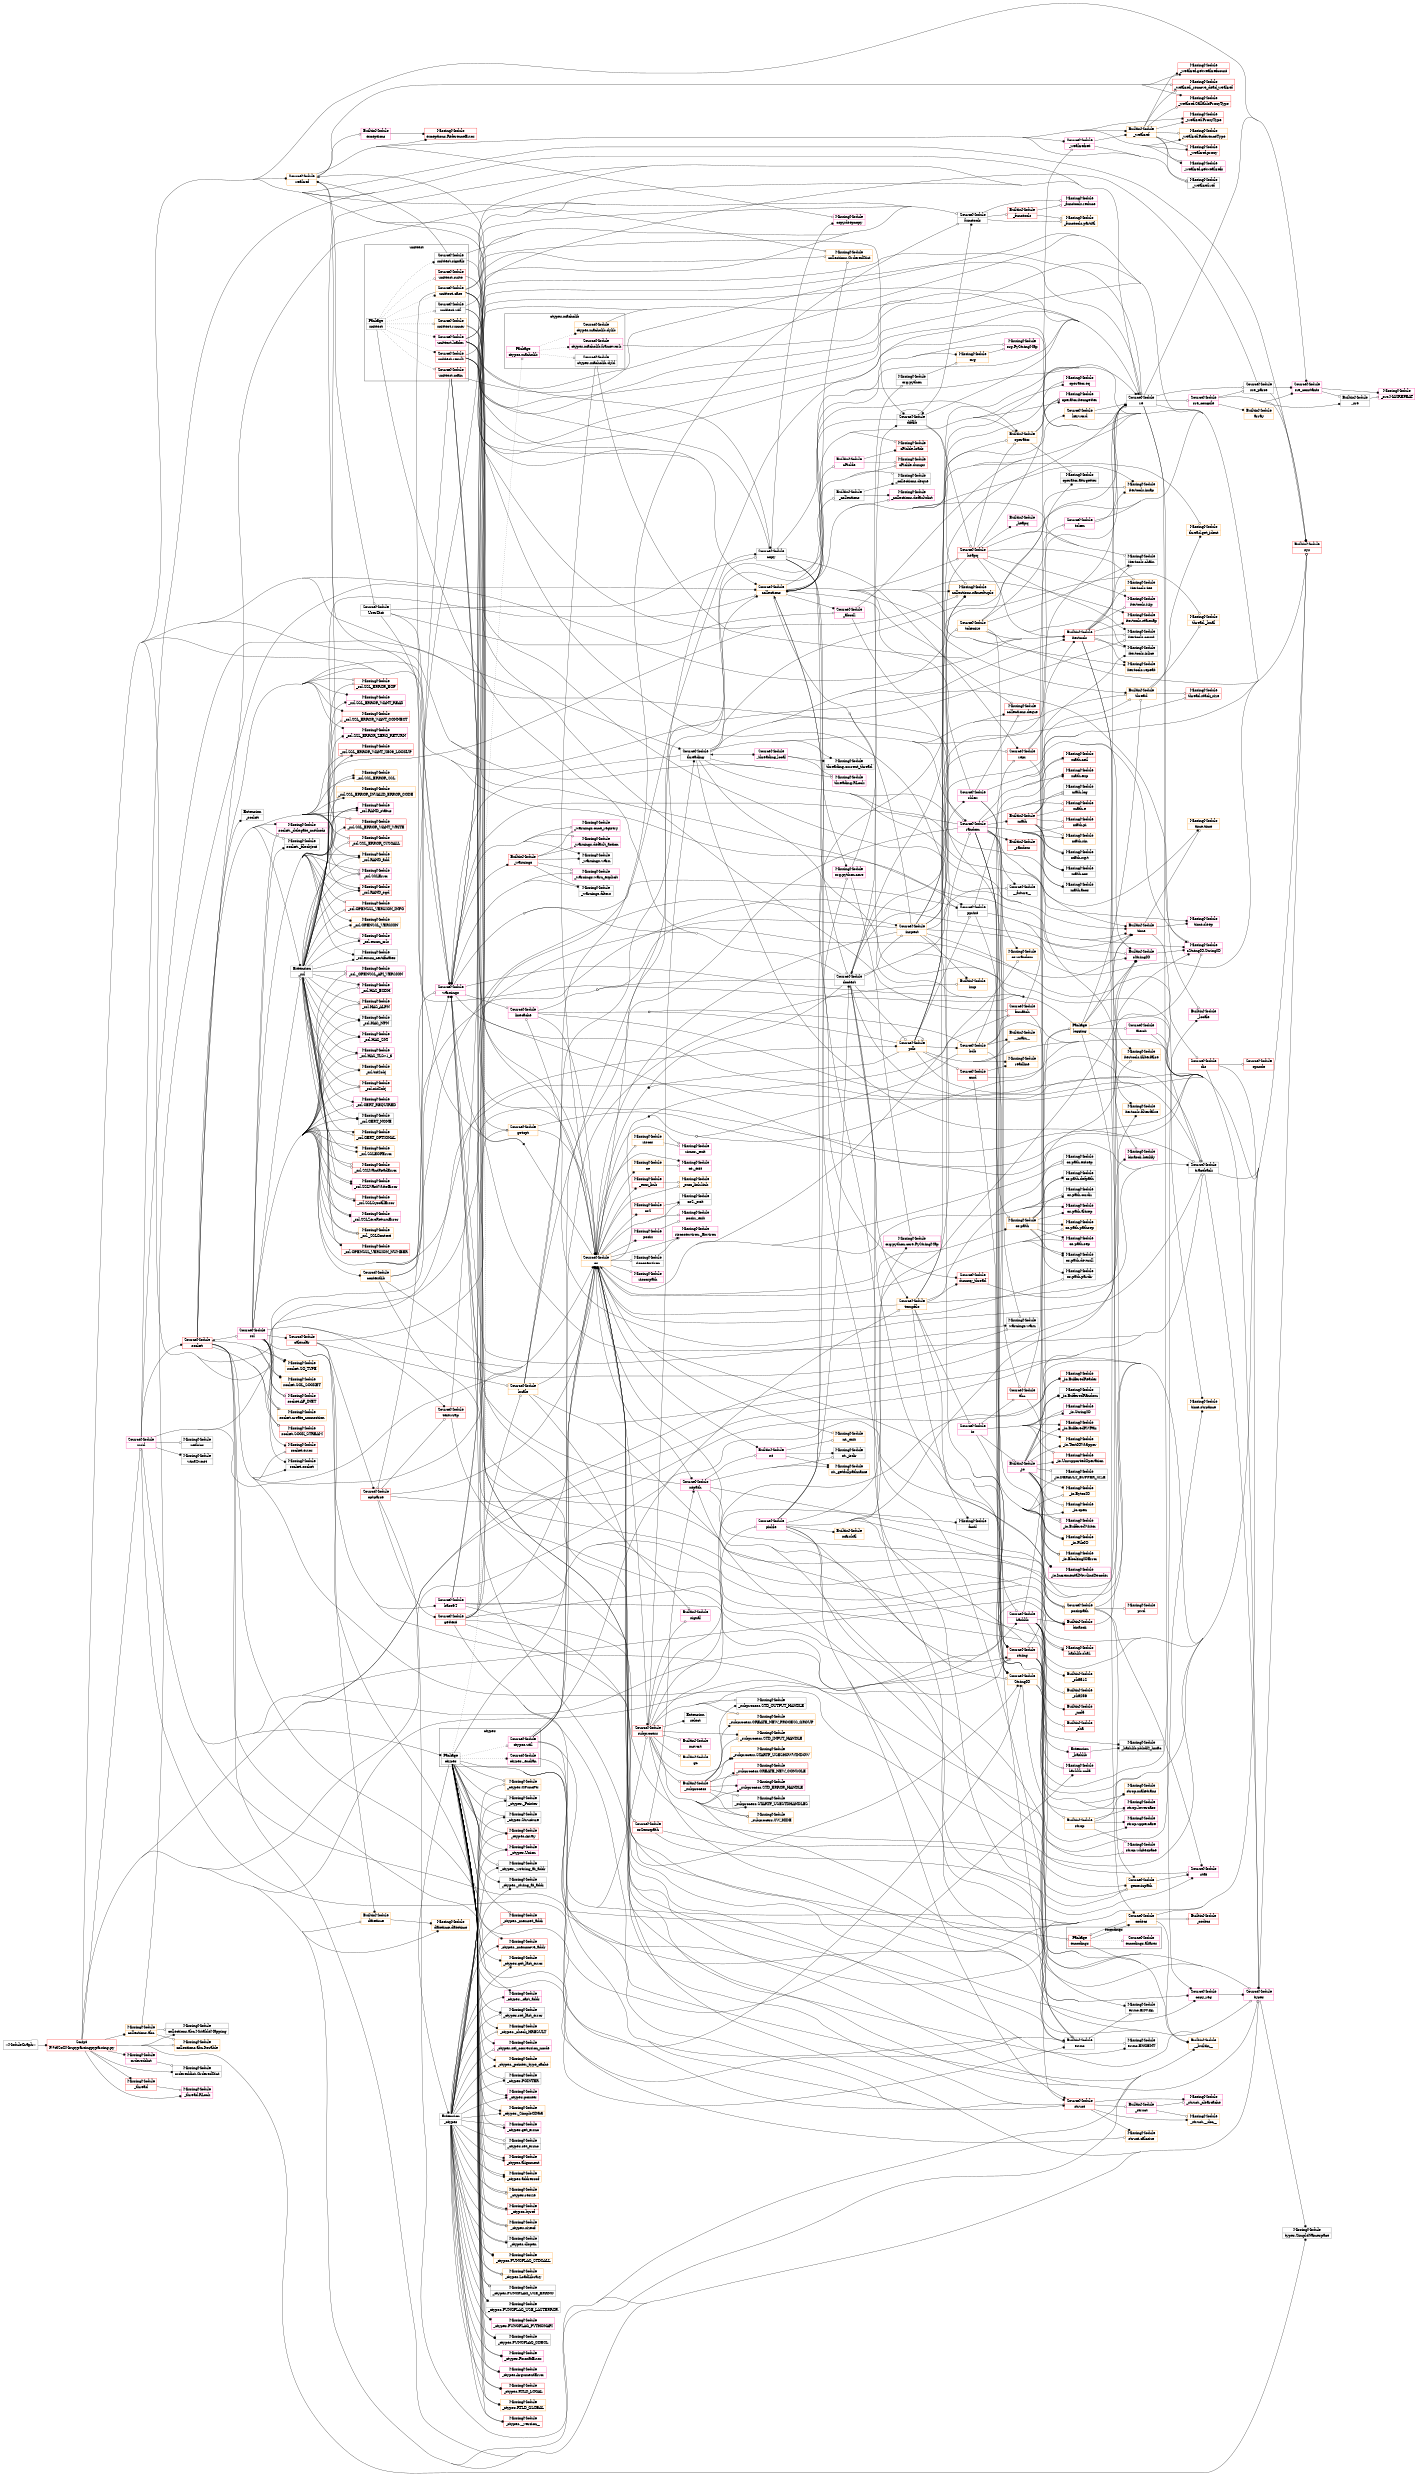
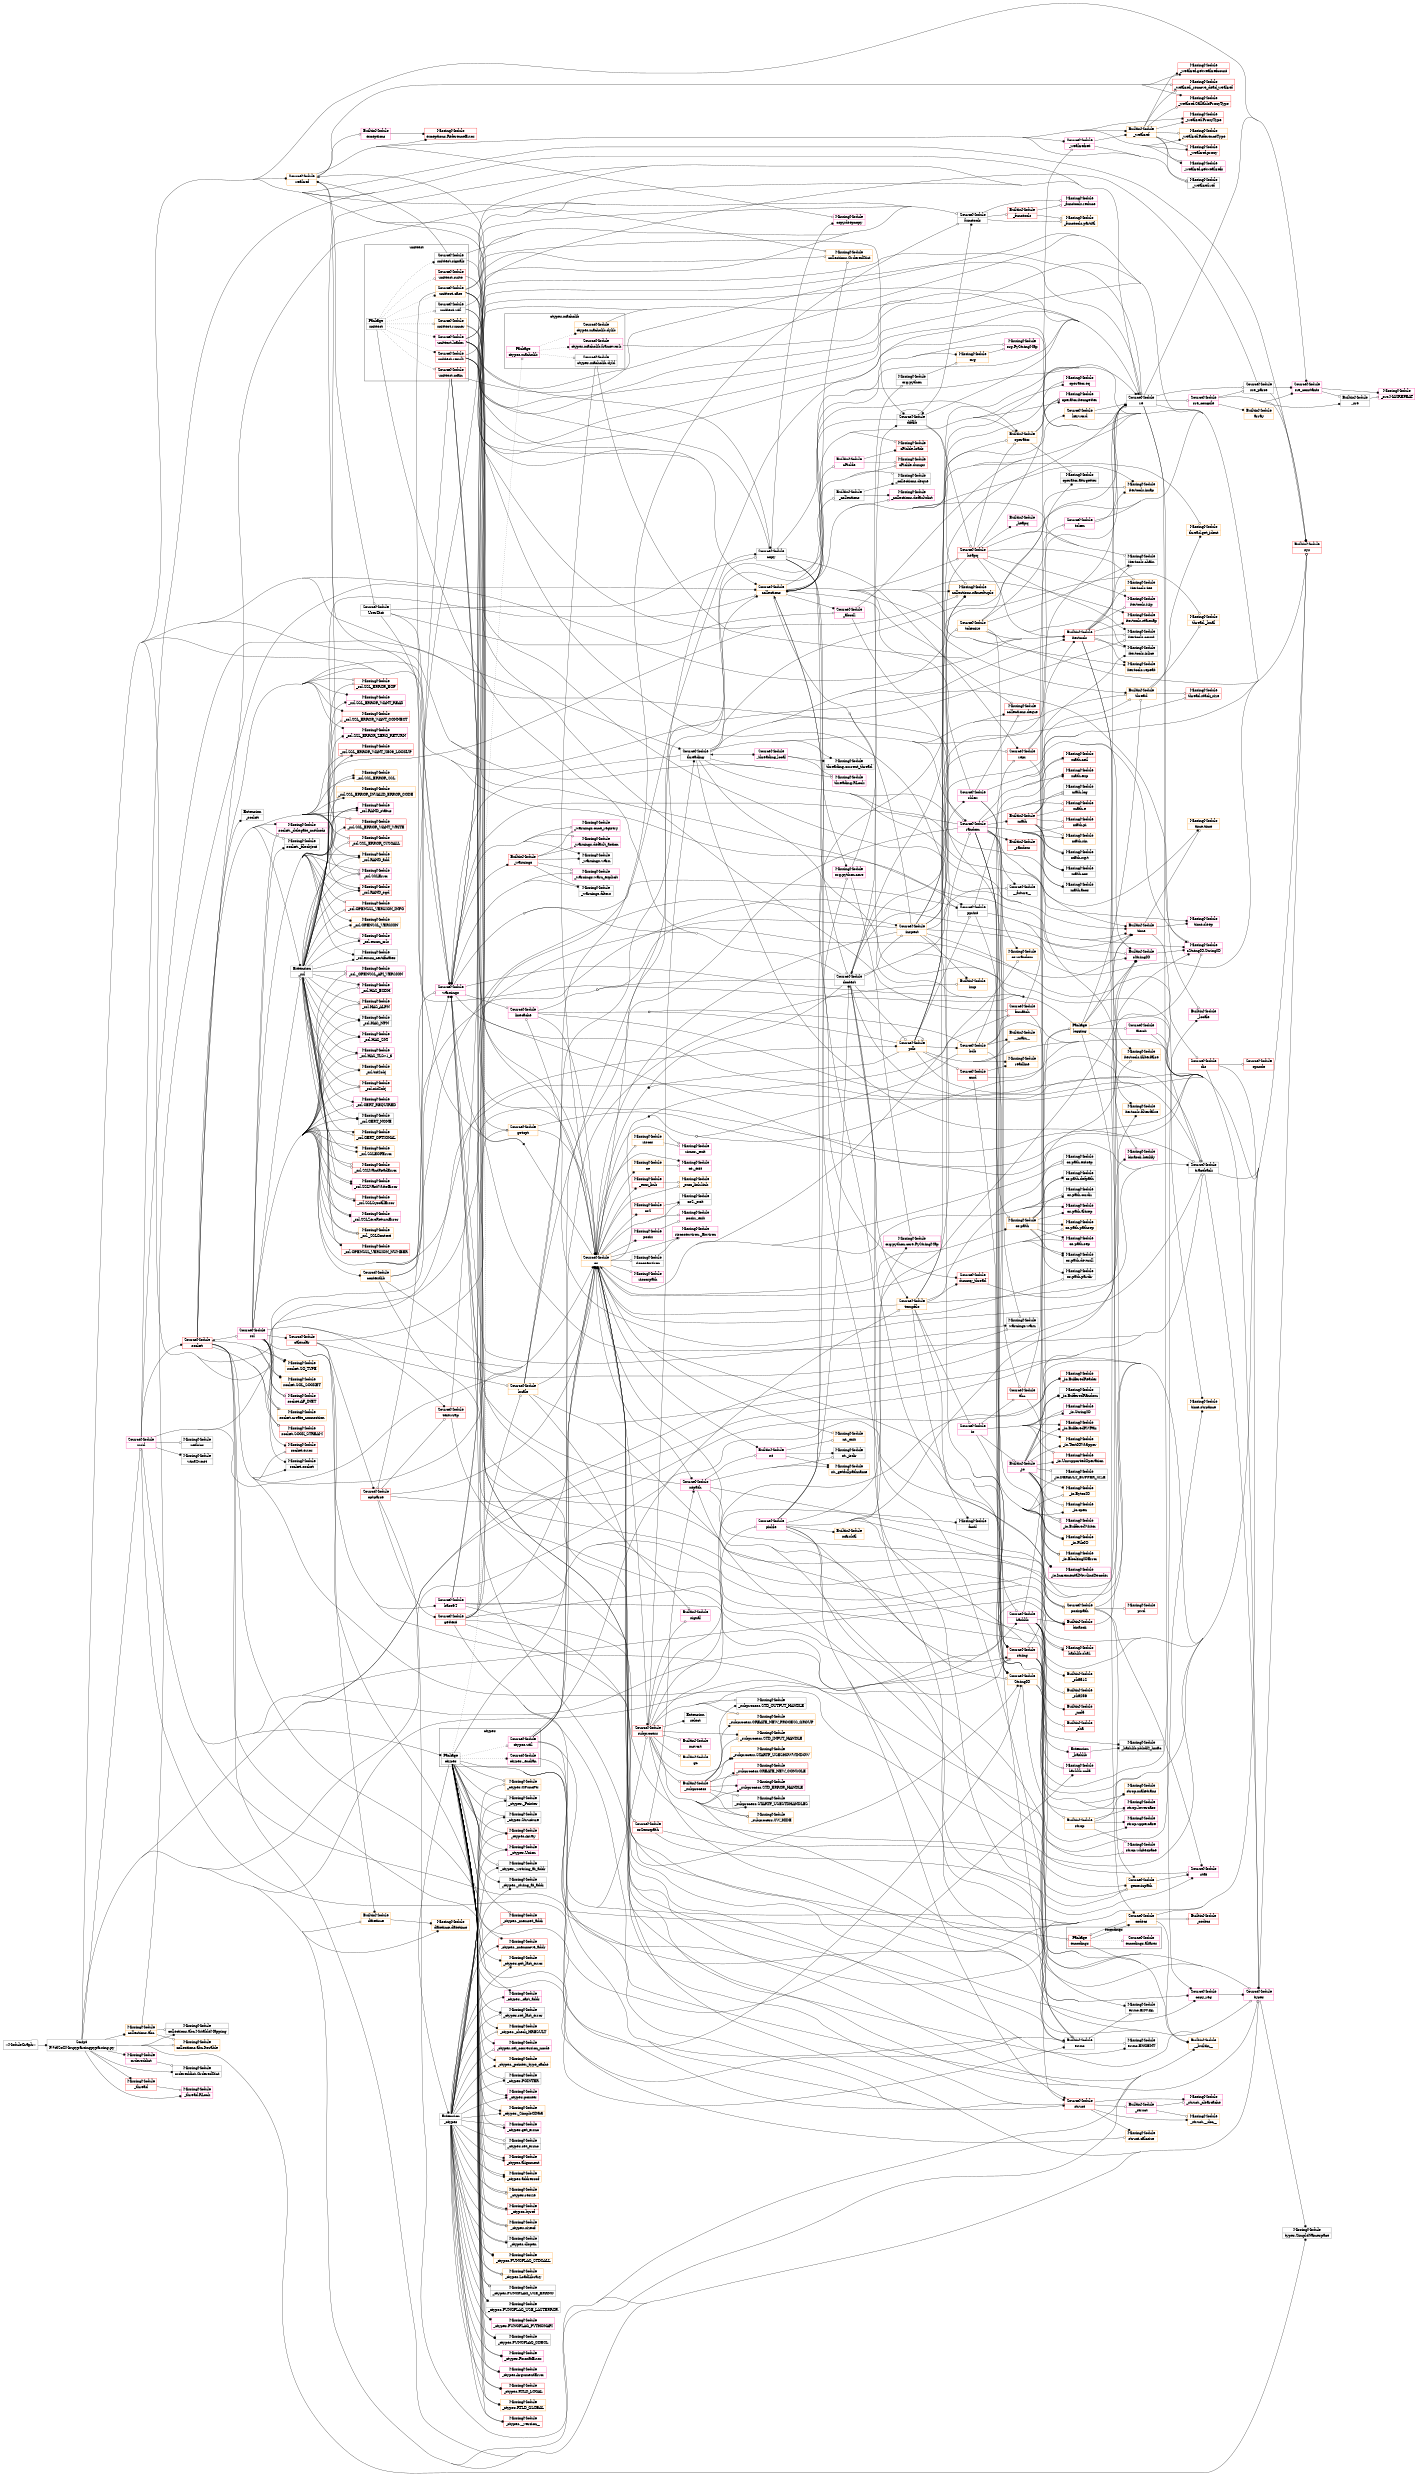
(82, 2045) -> (82, 2045)
